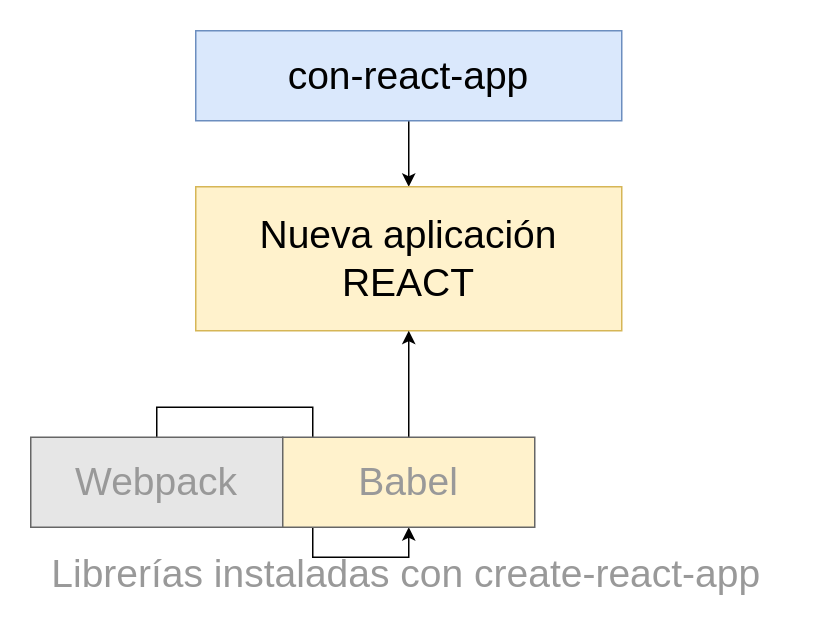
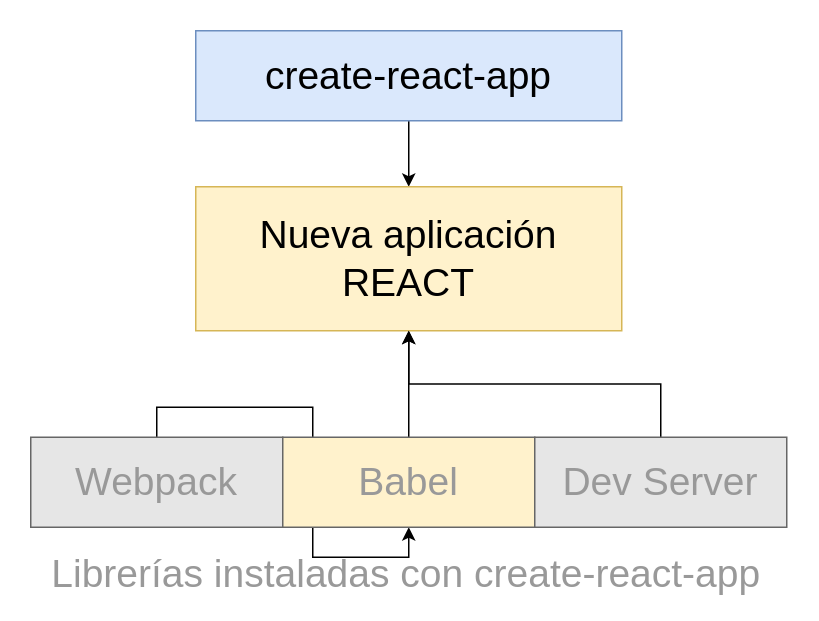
(409, 76) -> (409, 76)
none -> (562, 384)
none -> (661, 482)
